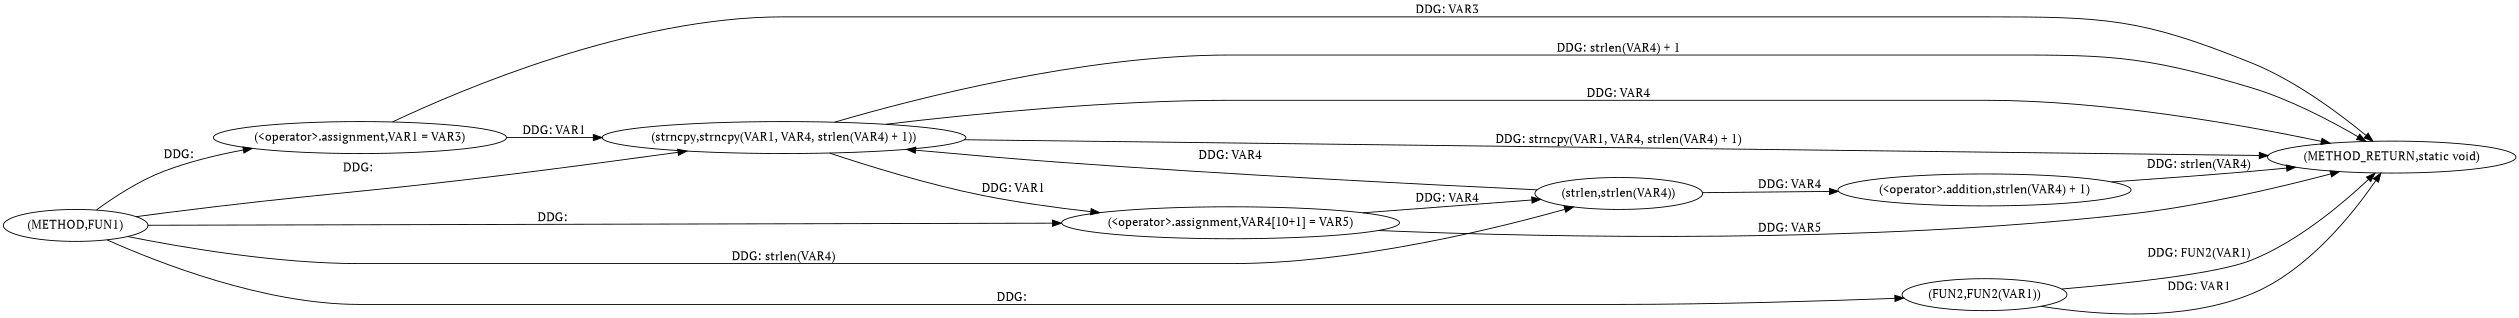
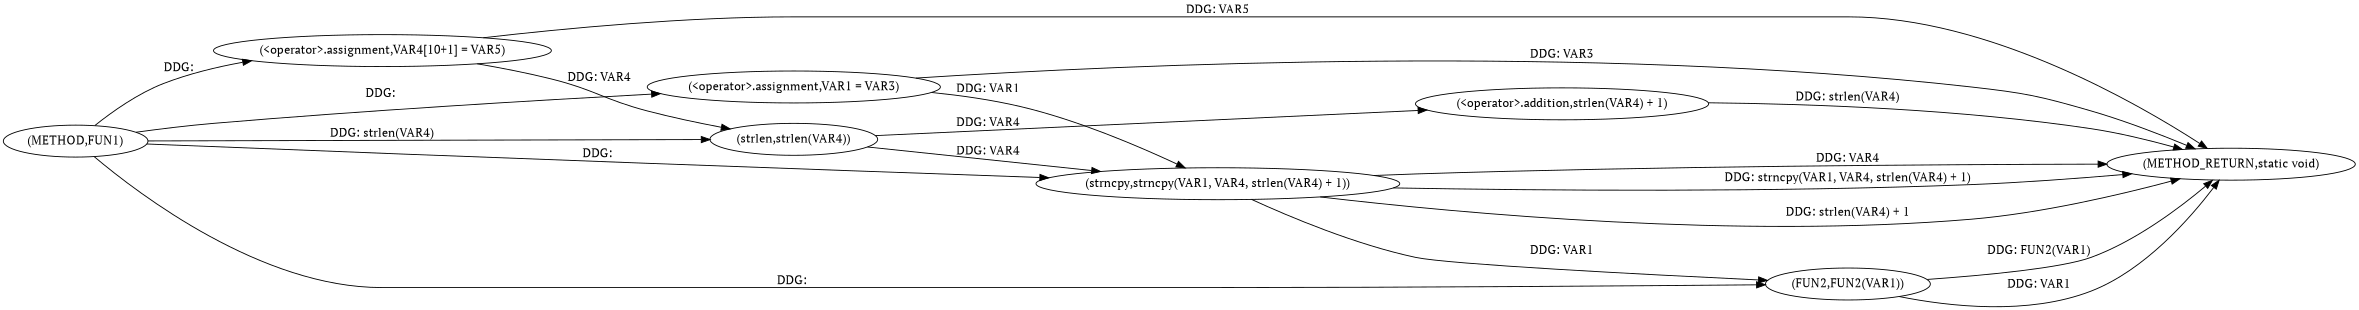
(958, 190) -> (1500, 266)
